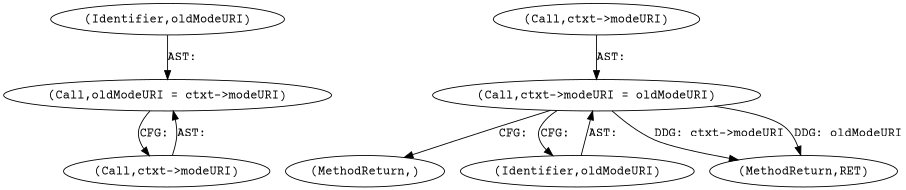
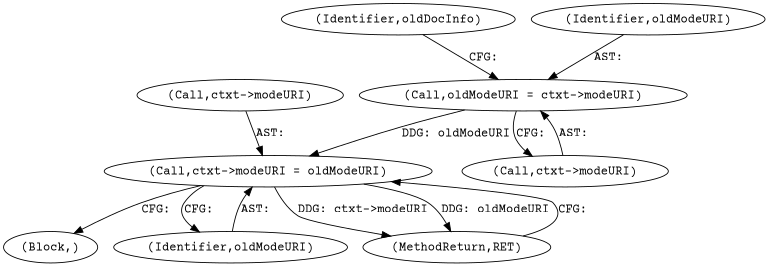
none -> (398, 19)
none -> (391, 130)
(365, 171) -> (51, 247)
none -> (505, 193)
